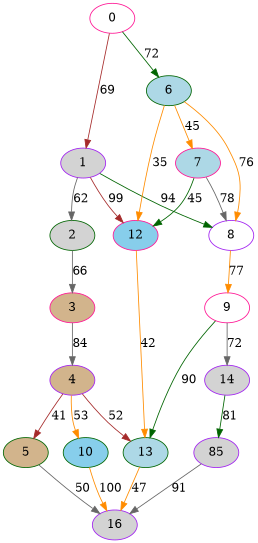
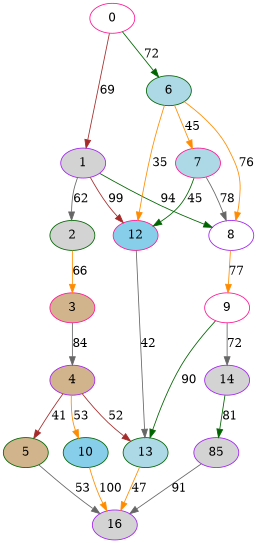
(72, 267) -> (72, 267)
(140, 340) -> (140, 340)
(83, 489) -> (83, 489)
